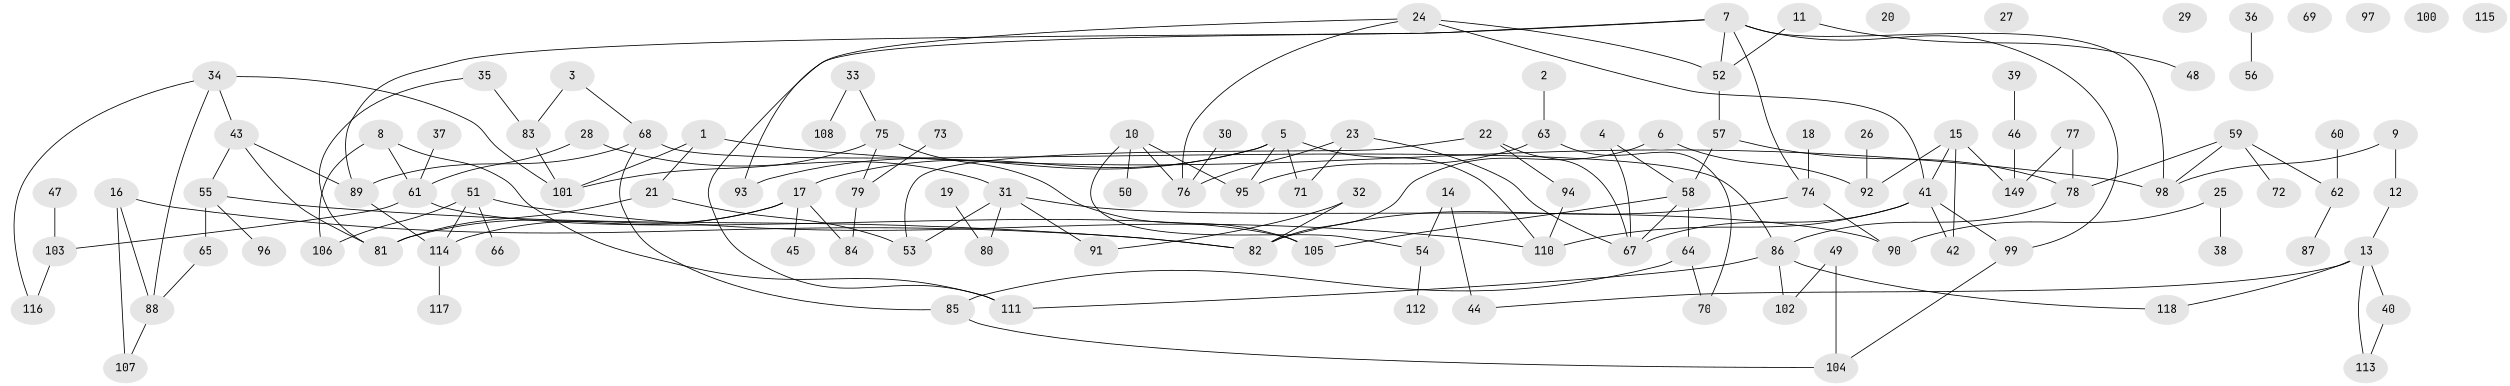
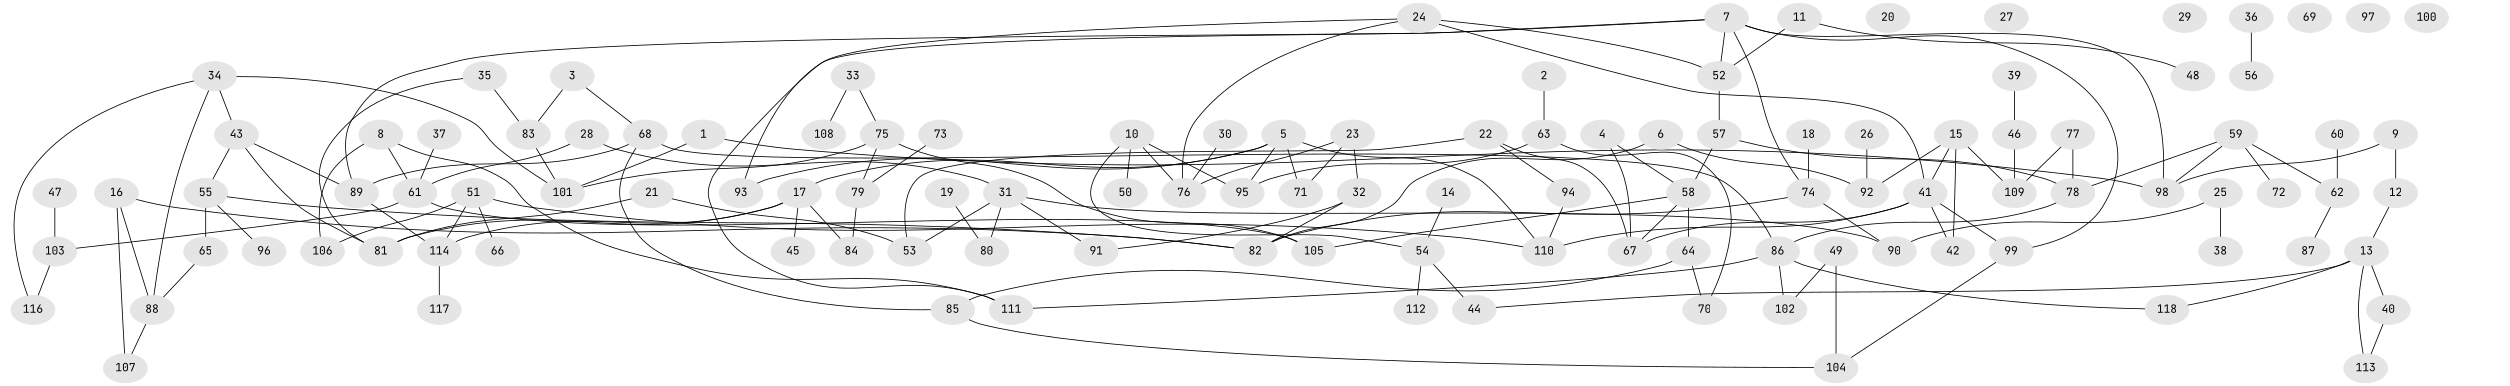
(2485, 18) -> none
(676, 166) -> none
(1500, 176) -> (1357, 170)
(2014, 193) -> (2014, 193)
(1461, 251) -> (1448, 281)
